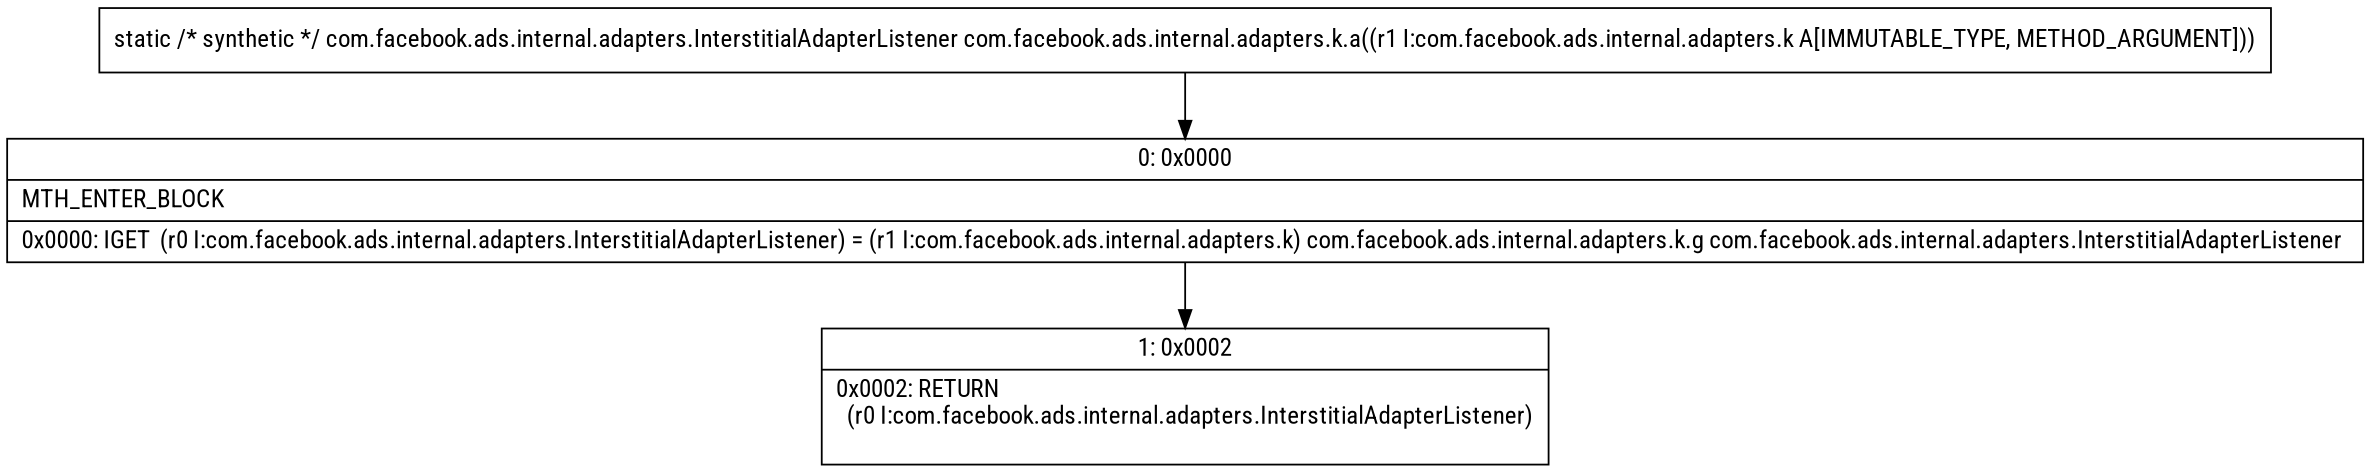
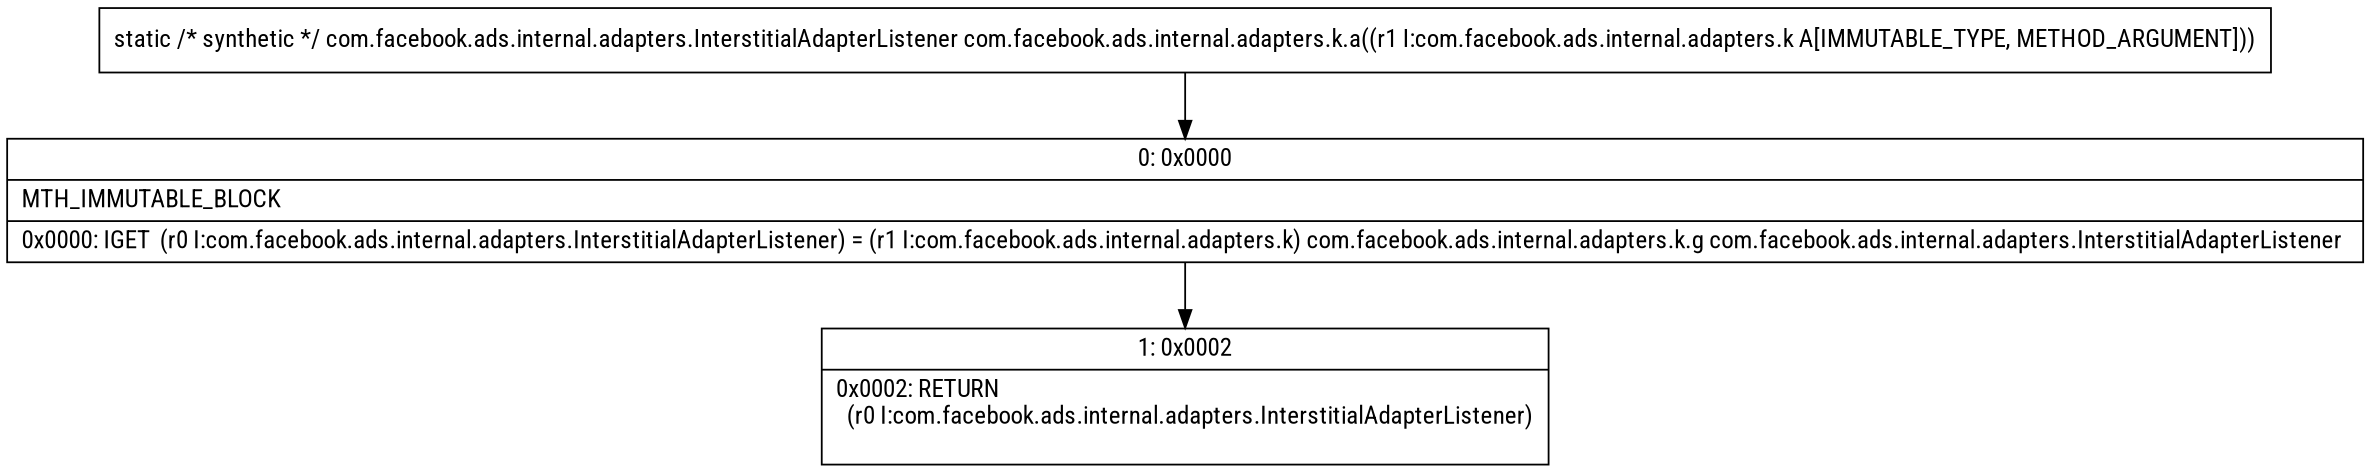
(124, 200) -> (151, 200)
